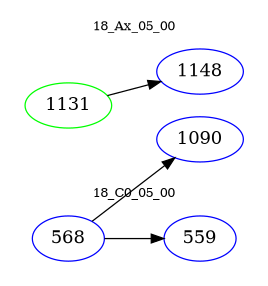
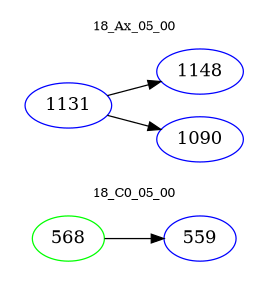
(68, 105) -> (68, 105)
(128, 193) -> (128, 121)
(68, 239) -> (68, 239)
